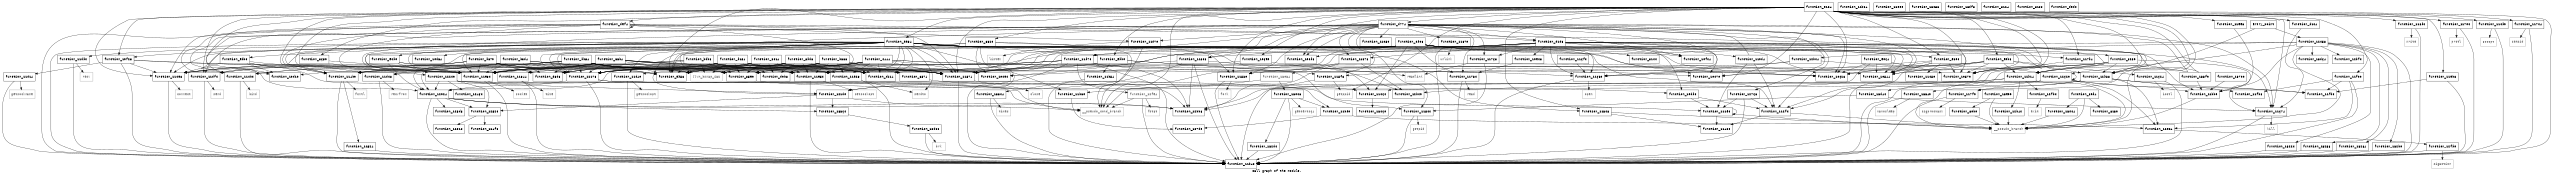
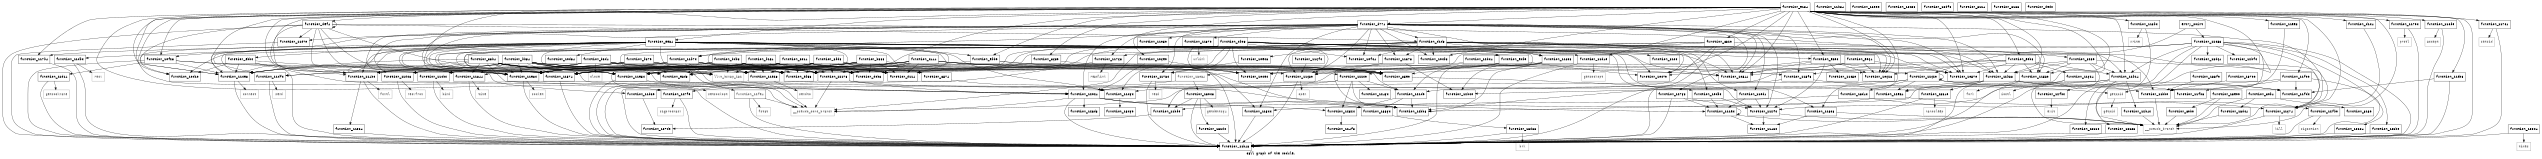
(1584, 29) -> (1600, 26)
(1754, 52) -> none
(995, 59) -> none
(923, 60) -> (844, 46)
(1337, 69) -> (1123, 78)
(872, 70) -> (1692, 34)
(1101, 77) -> none
(1009, 86) -> (596, 67)
(1418, 118) -> (2114, 101)
(1746, 123) -> (1530, 106)
(449, 129) -> none
